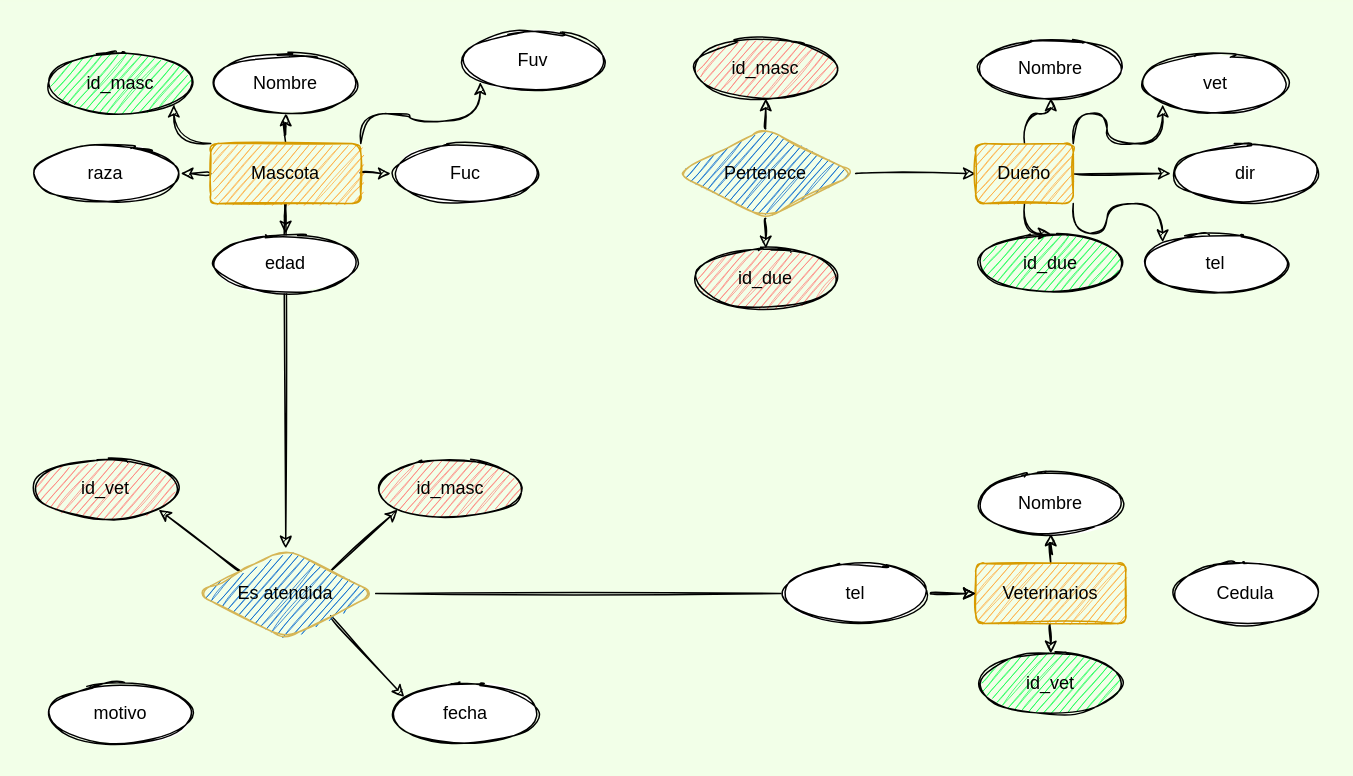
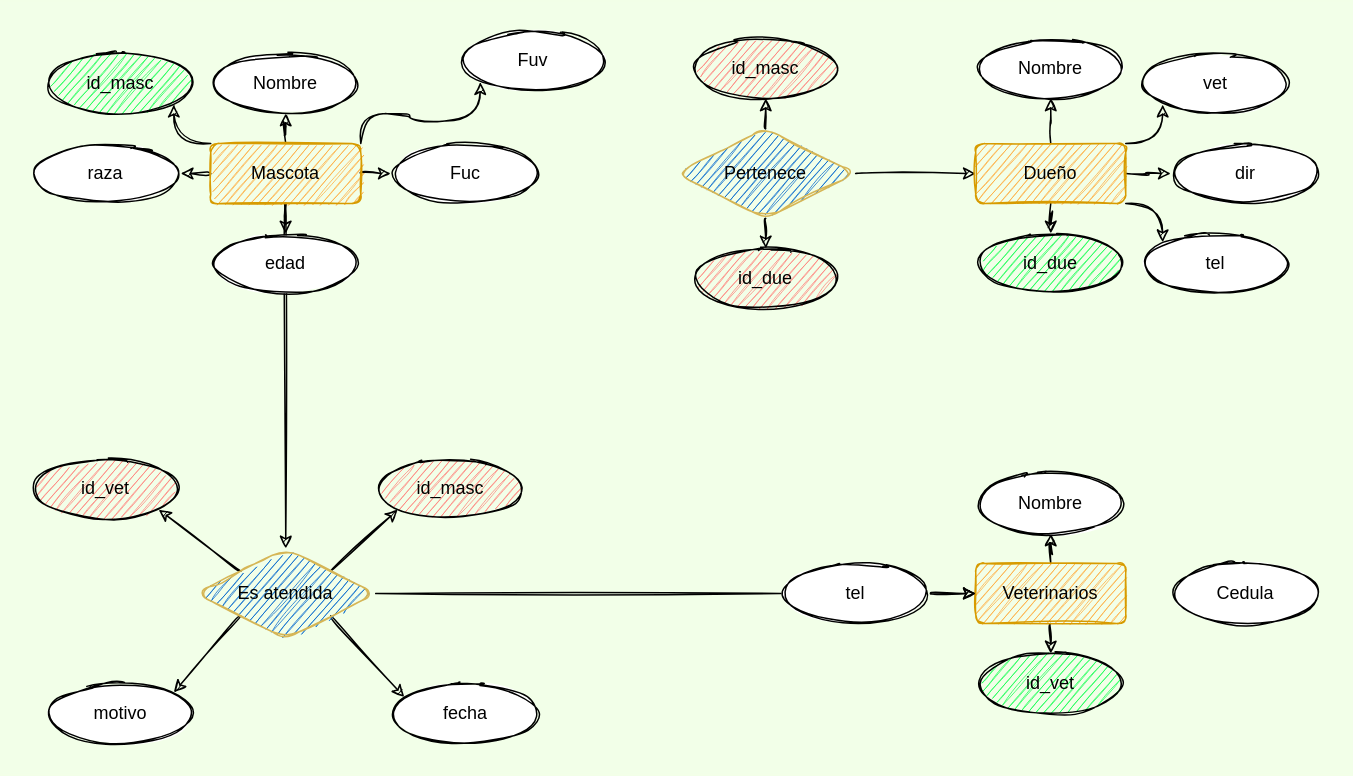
(1025, 173) -> (1051, 173)
none -> (210, 651)
